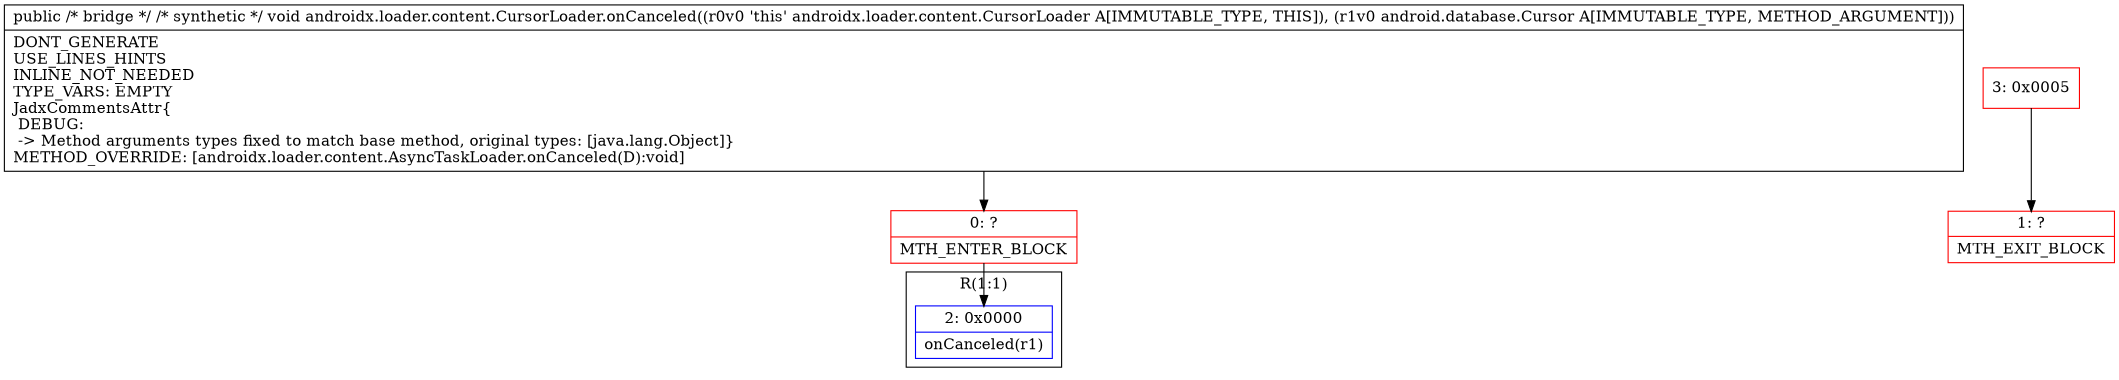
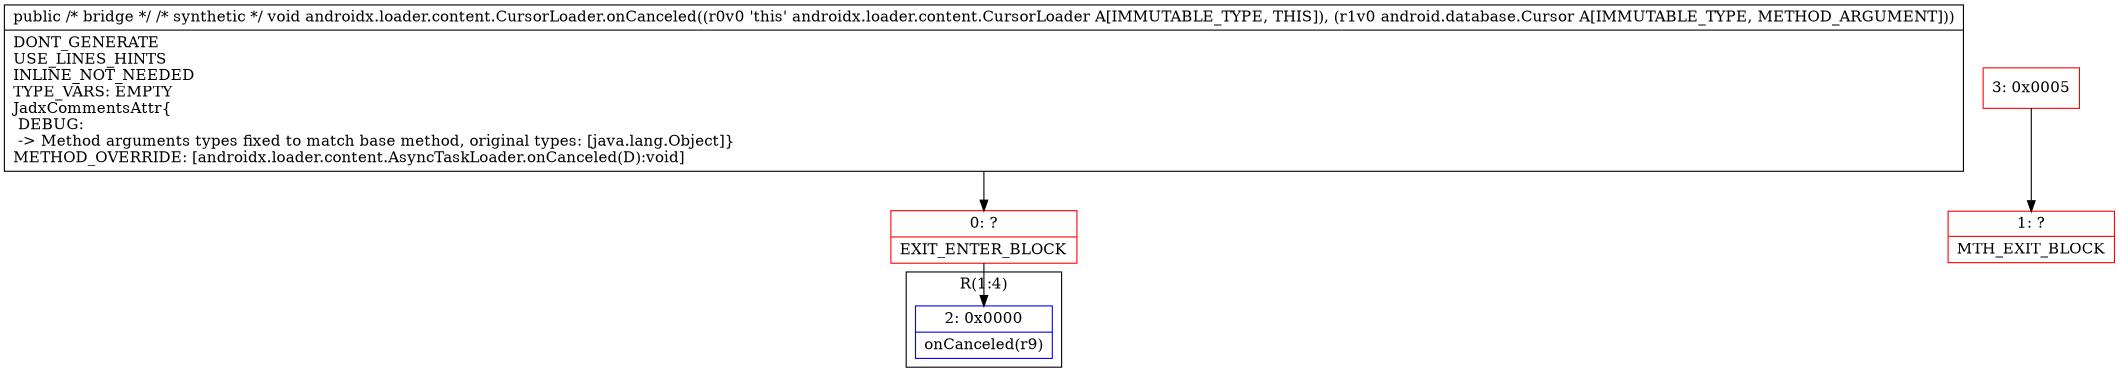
(984, 250) -> (983, 250)
(984, 285) -> (984, 285)
(984, 345) -> (984, 345)
